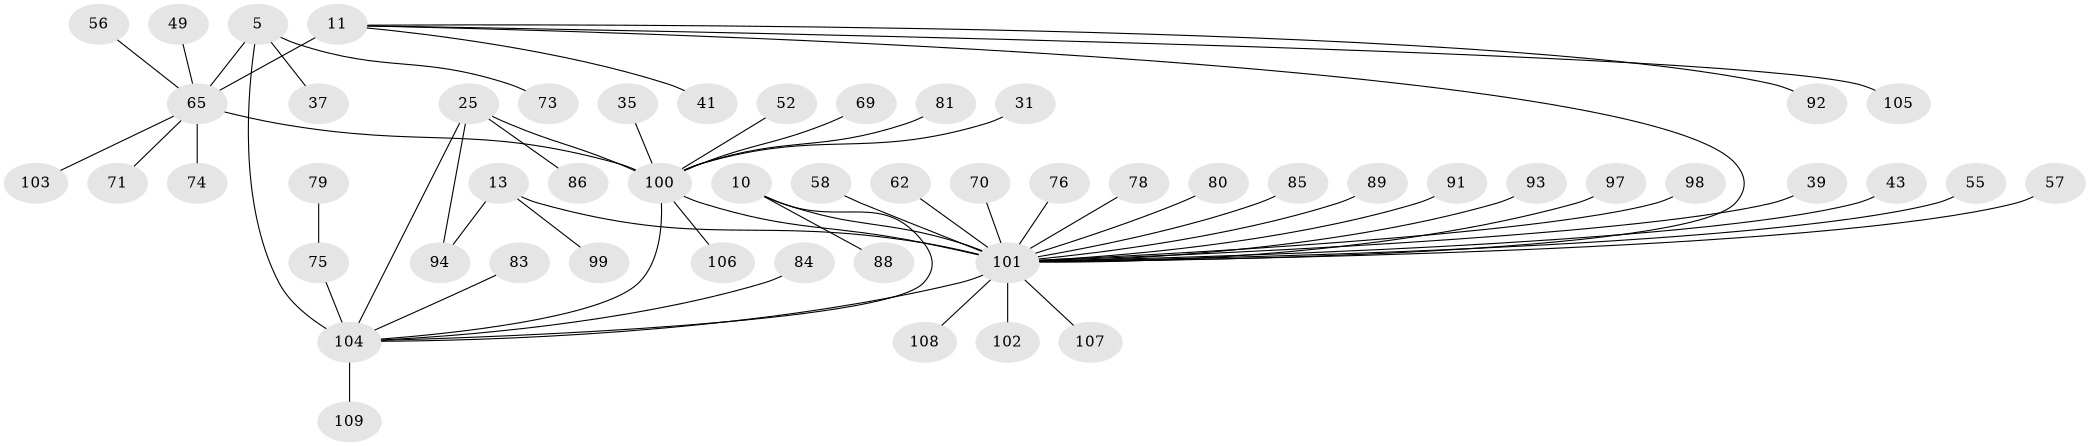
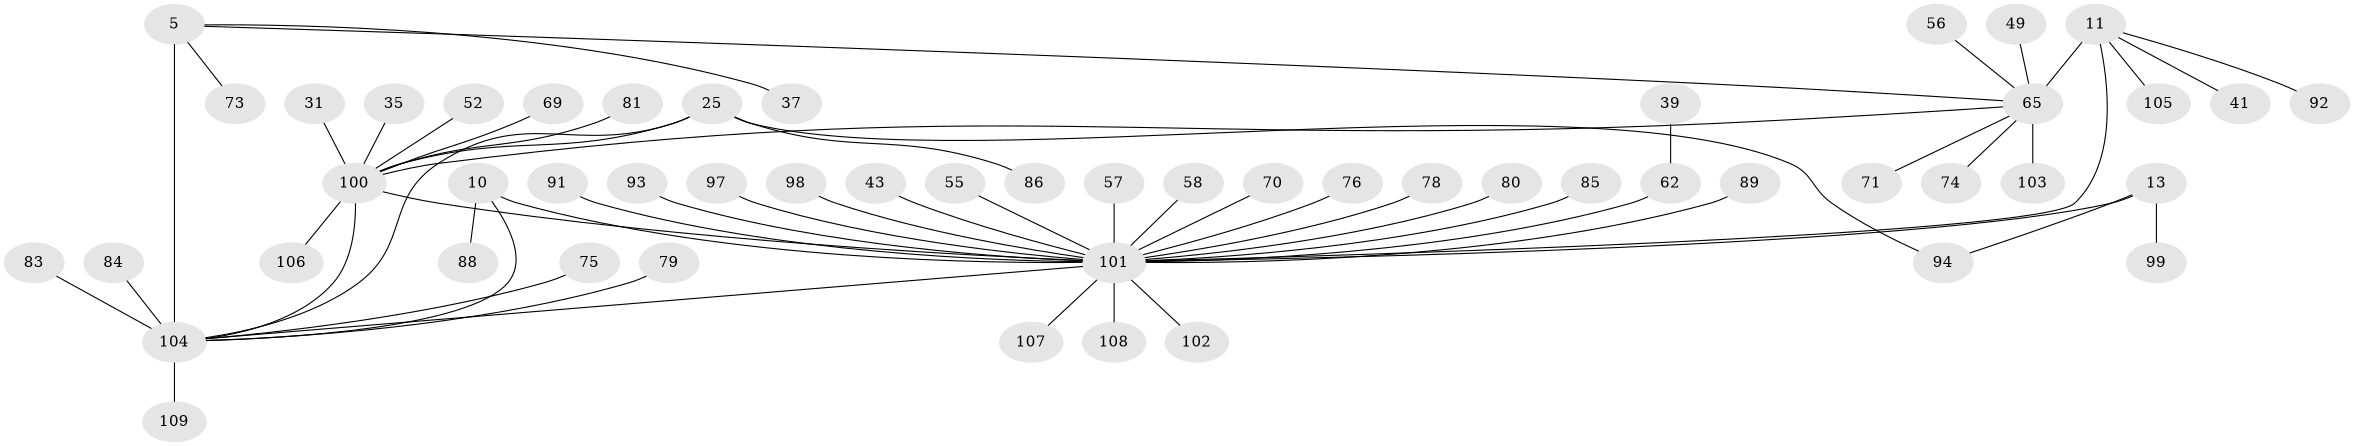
(319, 223) -> (539, 304)
(1475, 238) -> (1671, 144)
